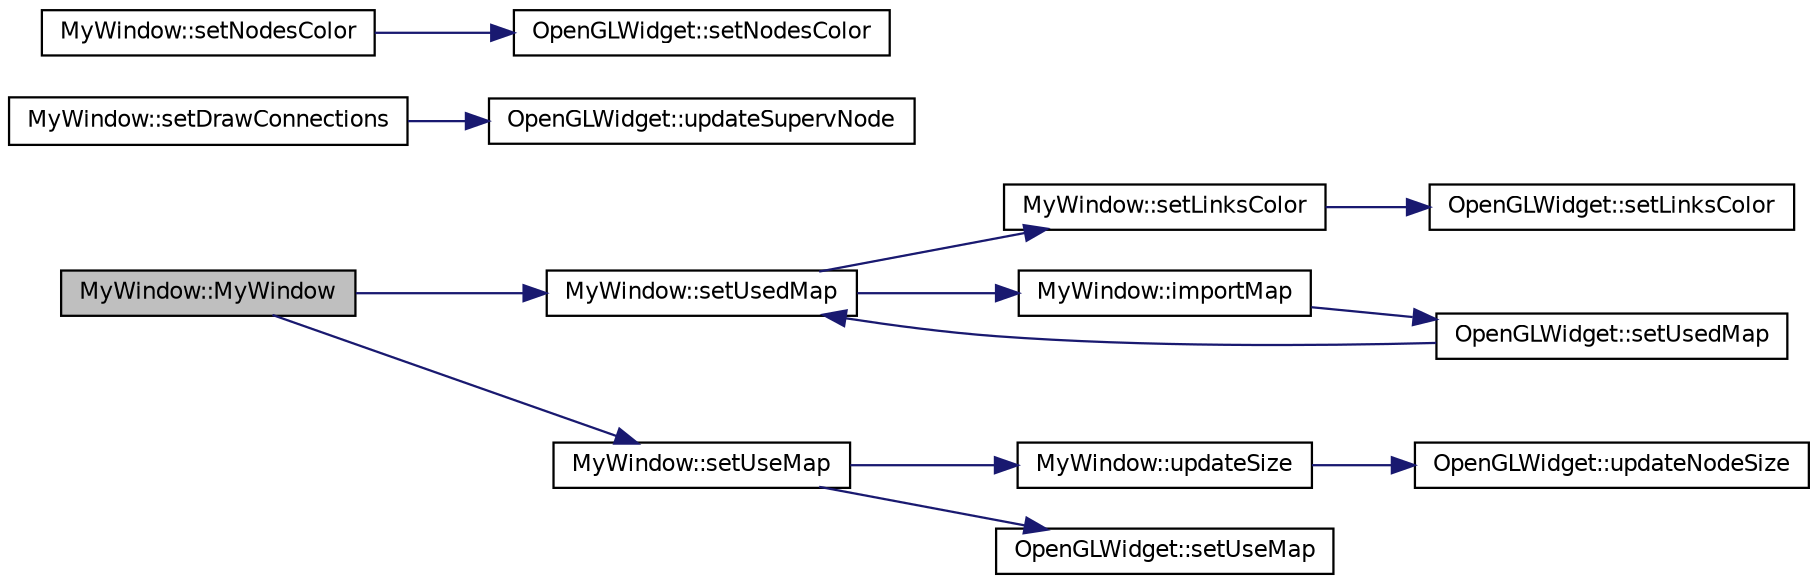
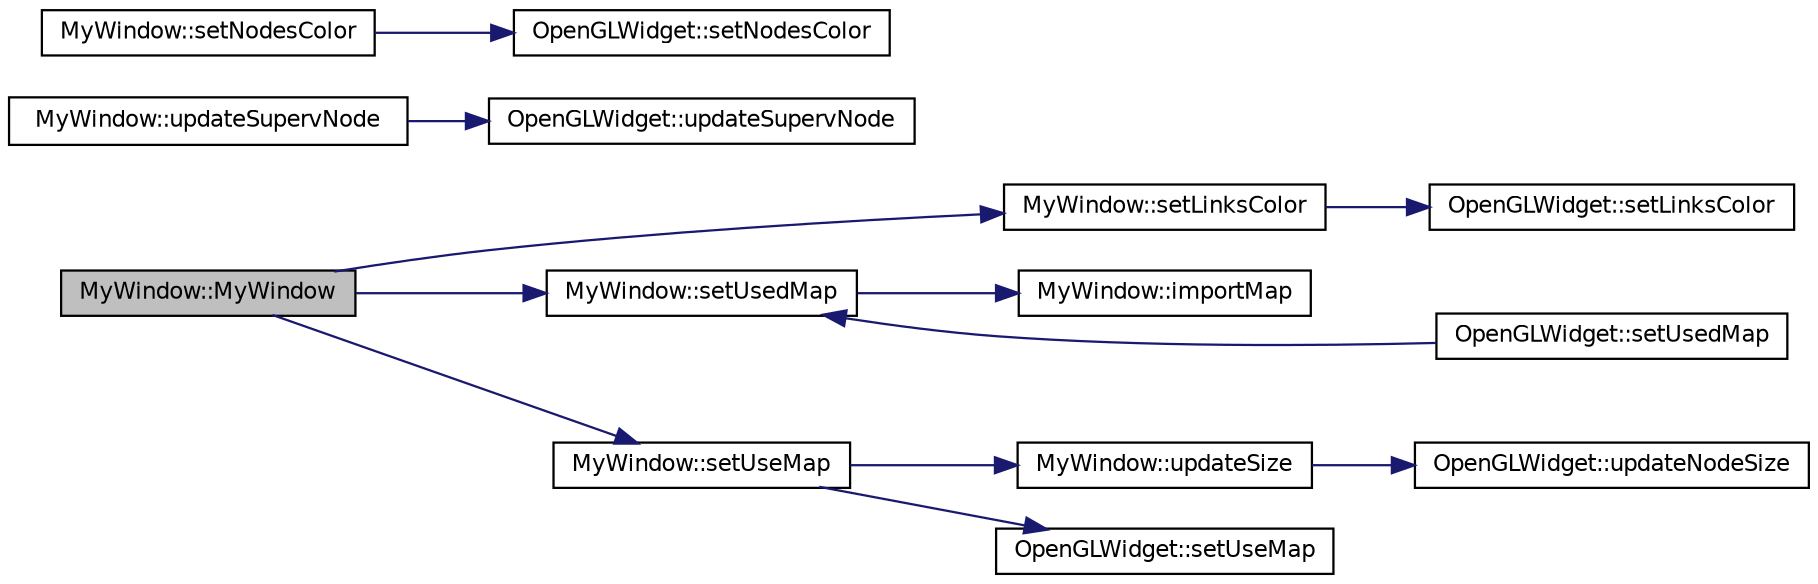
(208, 121) -> (208, 121)
(922, 252) -> (657, 235)
(1362, 312) -> none
